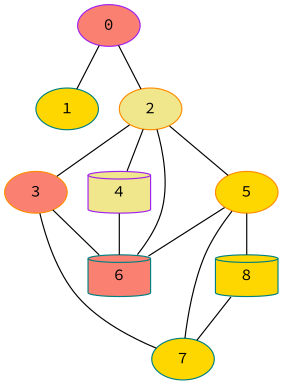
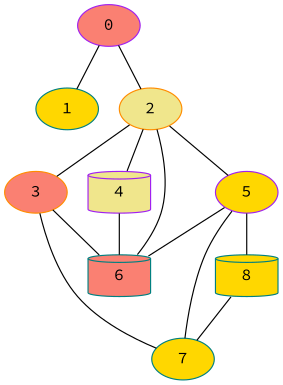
(247, 192) -> (247, 192)
